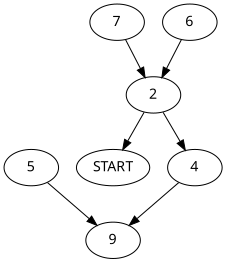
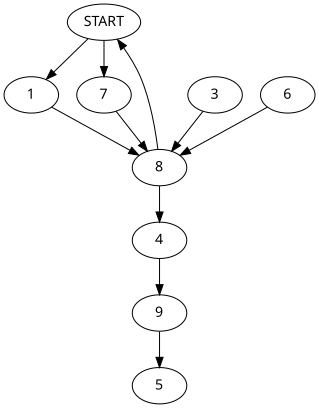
none -> (104, 54)
none -> (31, 95)
(153, 95) -> (160, 168)
none -> (215, 95)
(68, 201) -> (160, 344)
